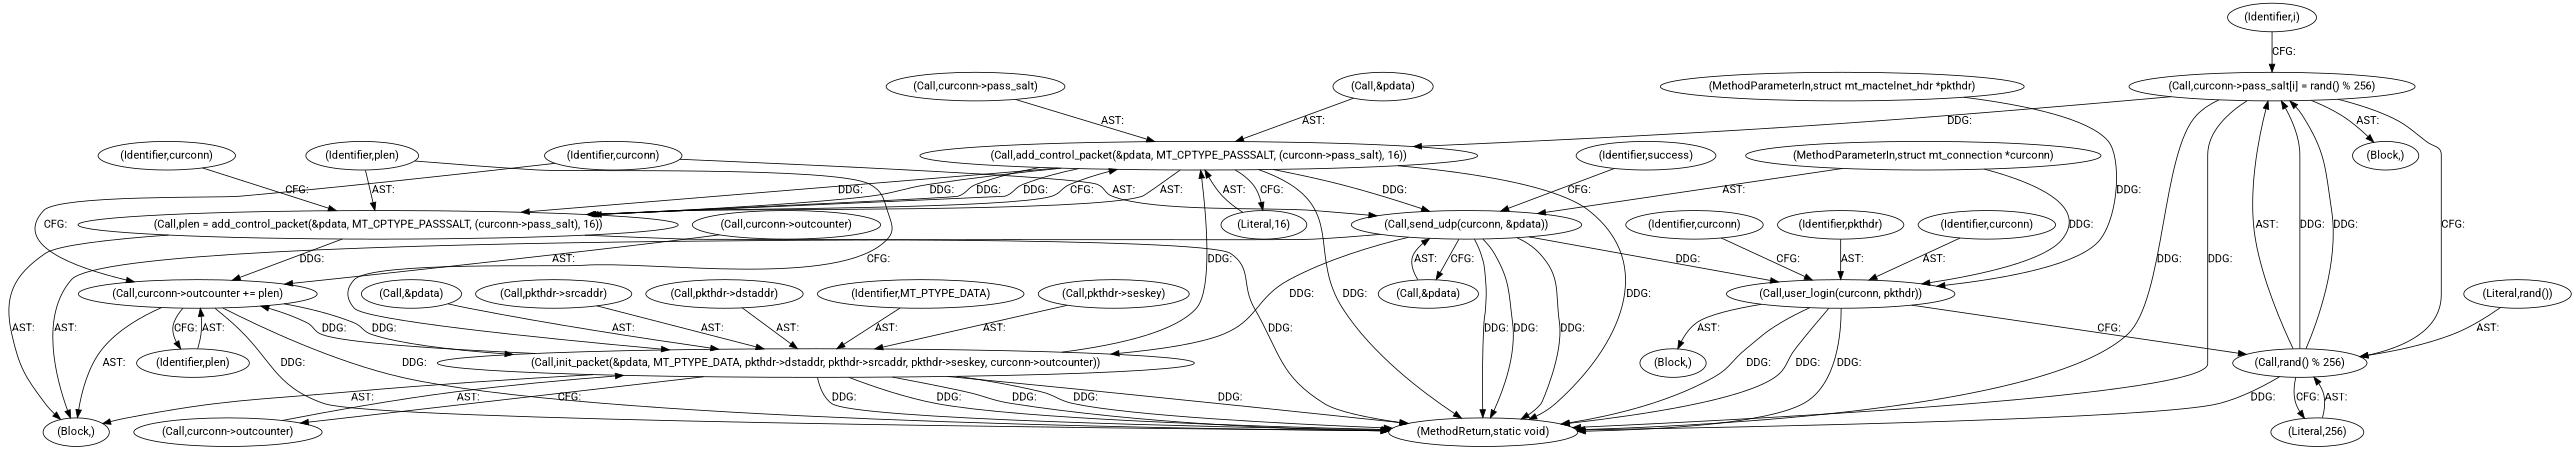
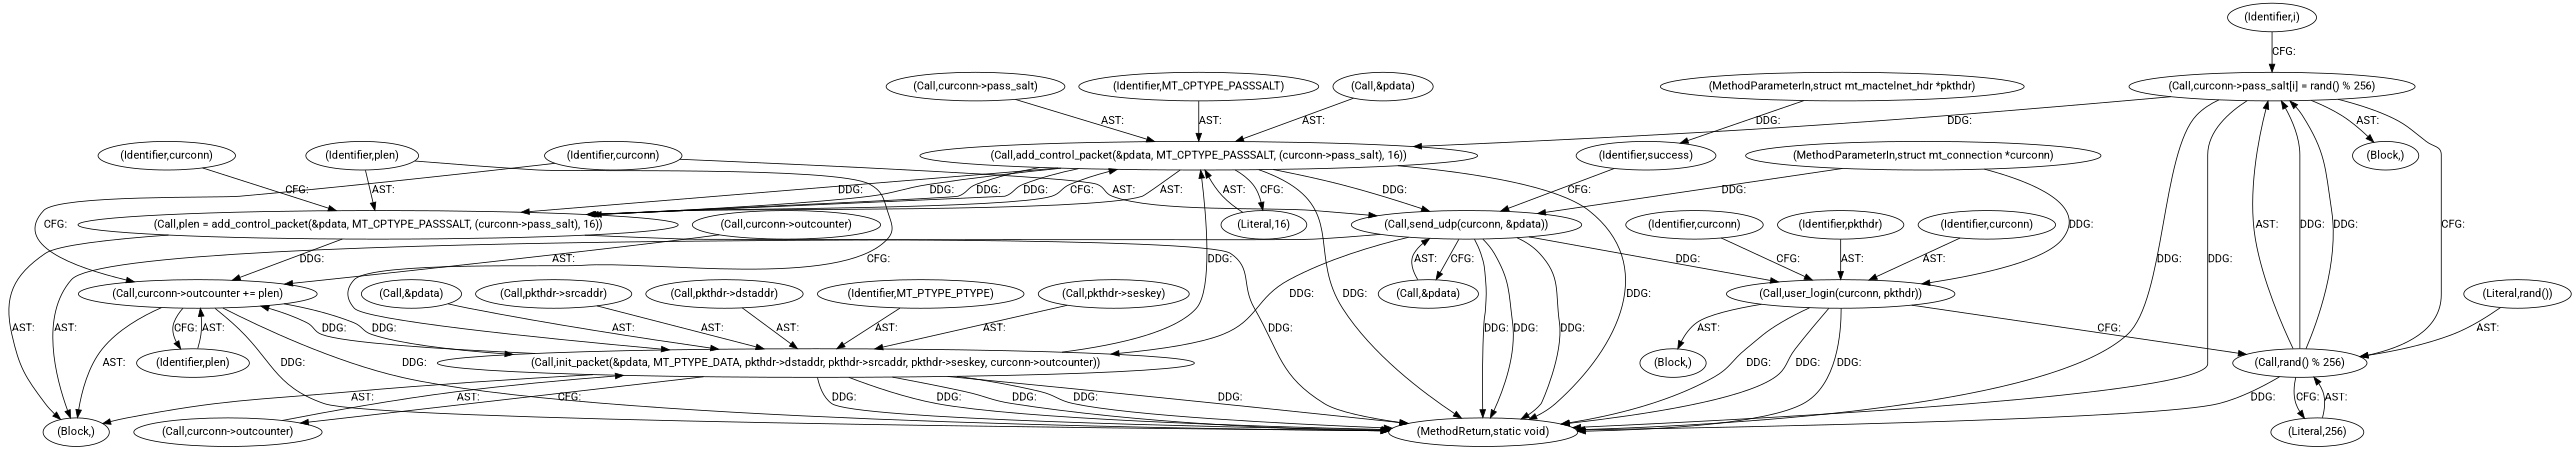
none -> (1199, 87)
(1736, 190) -> (1736, 190)
(2115, 197) -> (1746, 121)
(921, 294) -> (921, 294)
